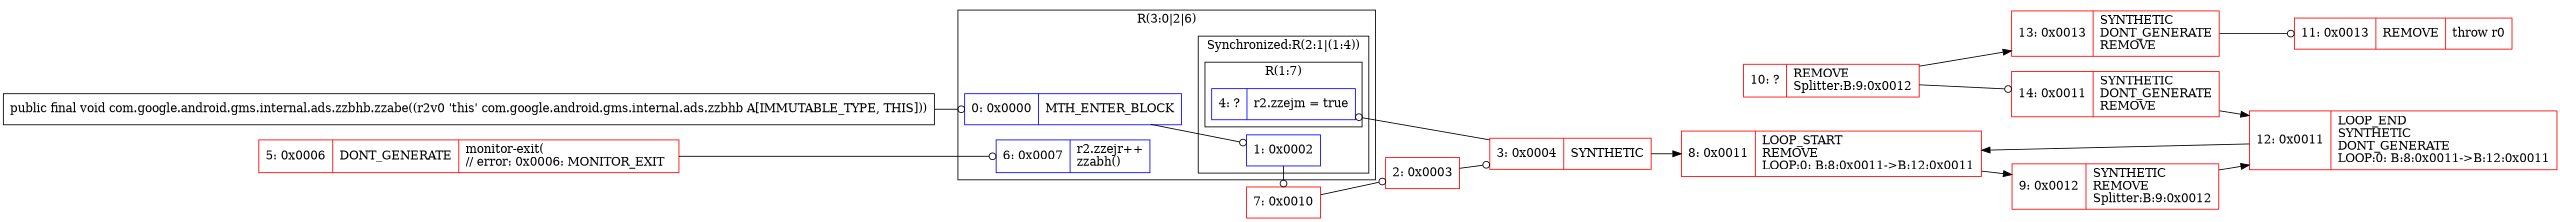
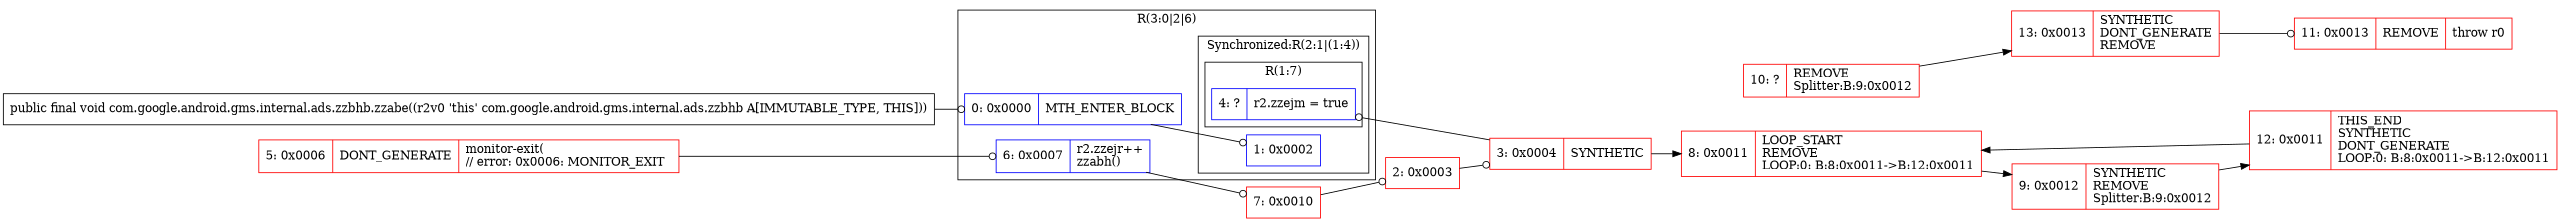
(2115, 94) -> none
(2372, 121) -> (2370, 121)
(1284, 173) -> (1205, 185)
